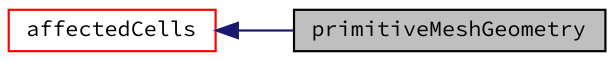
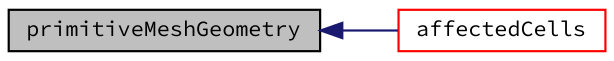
(266, 30) -> (370, 30)
